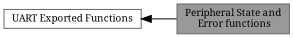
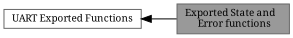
(233, 19) -> (233, 19)
